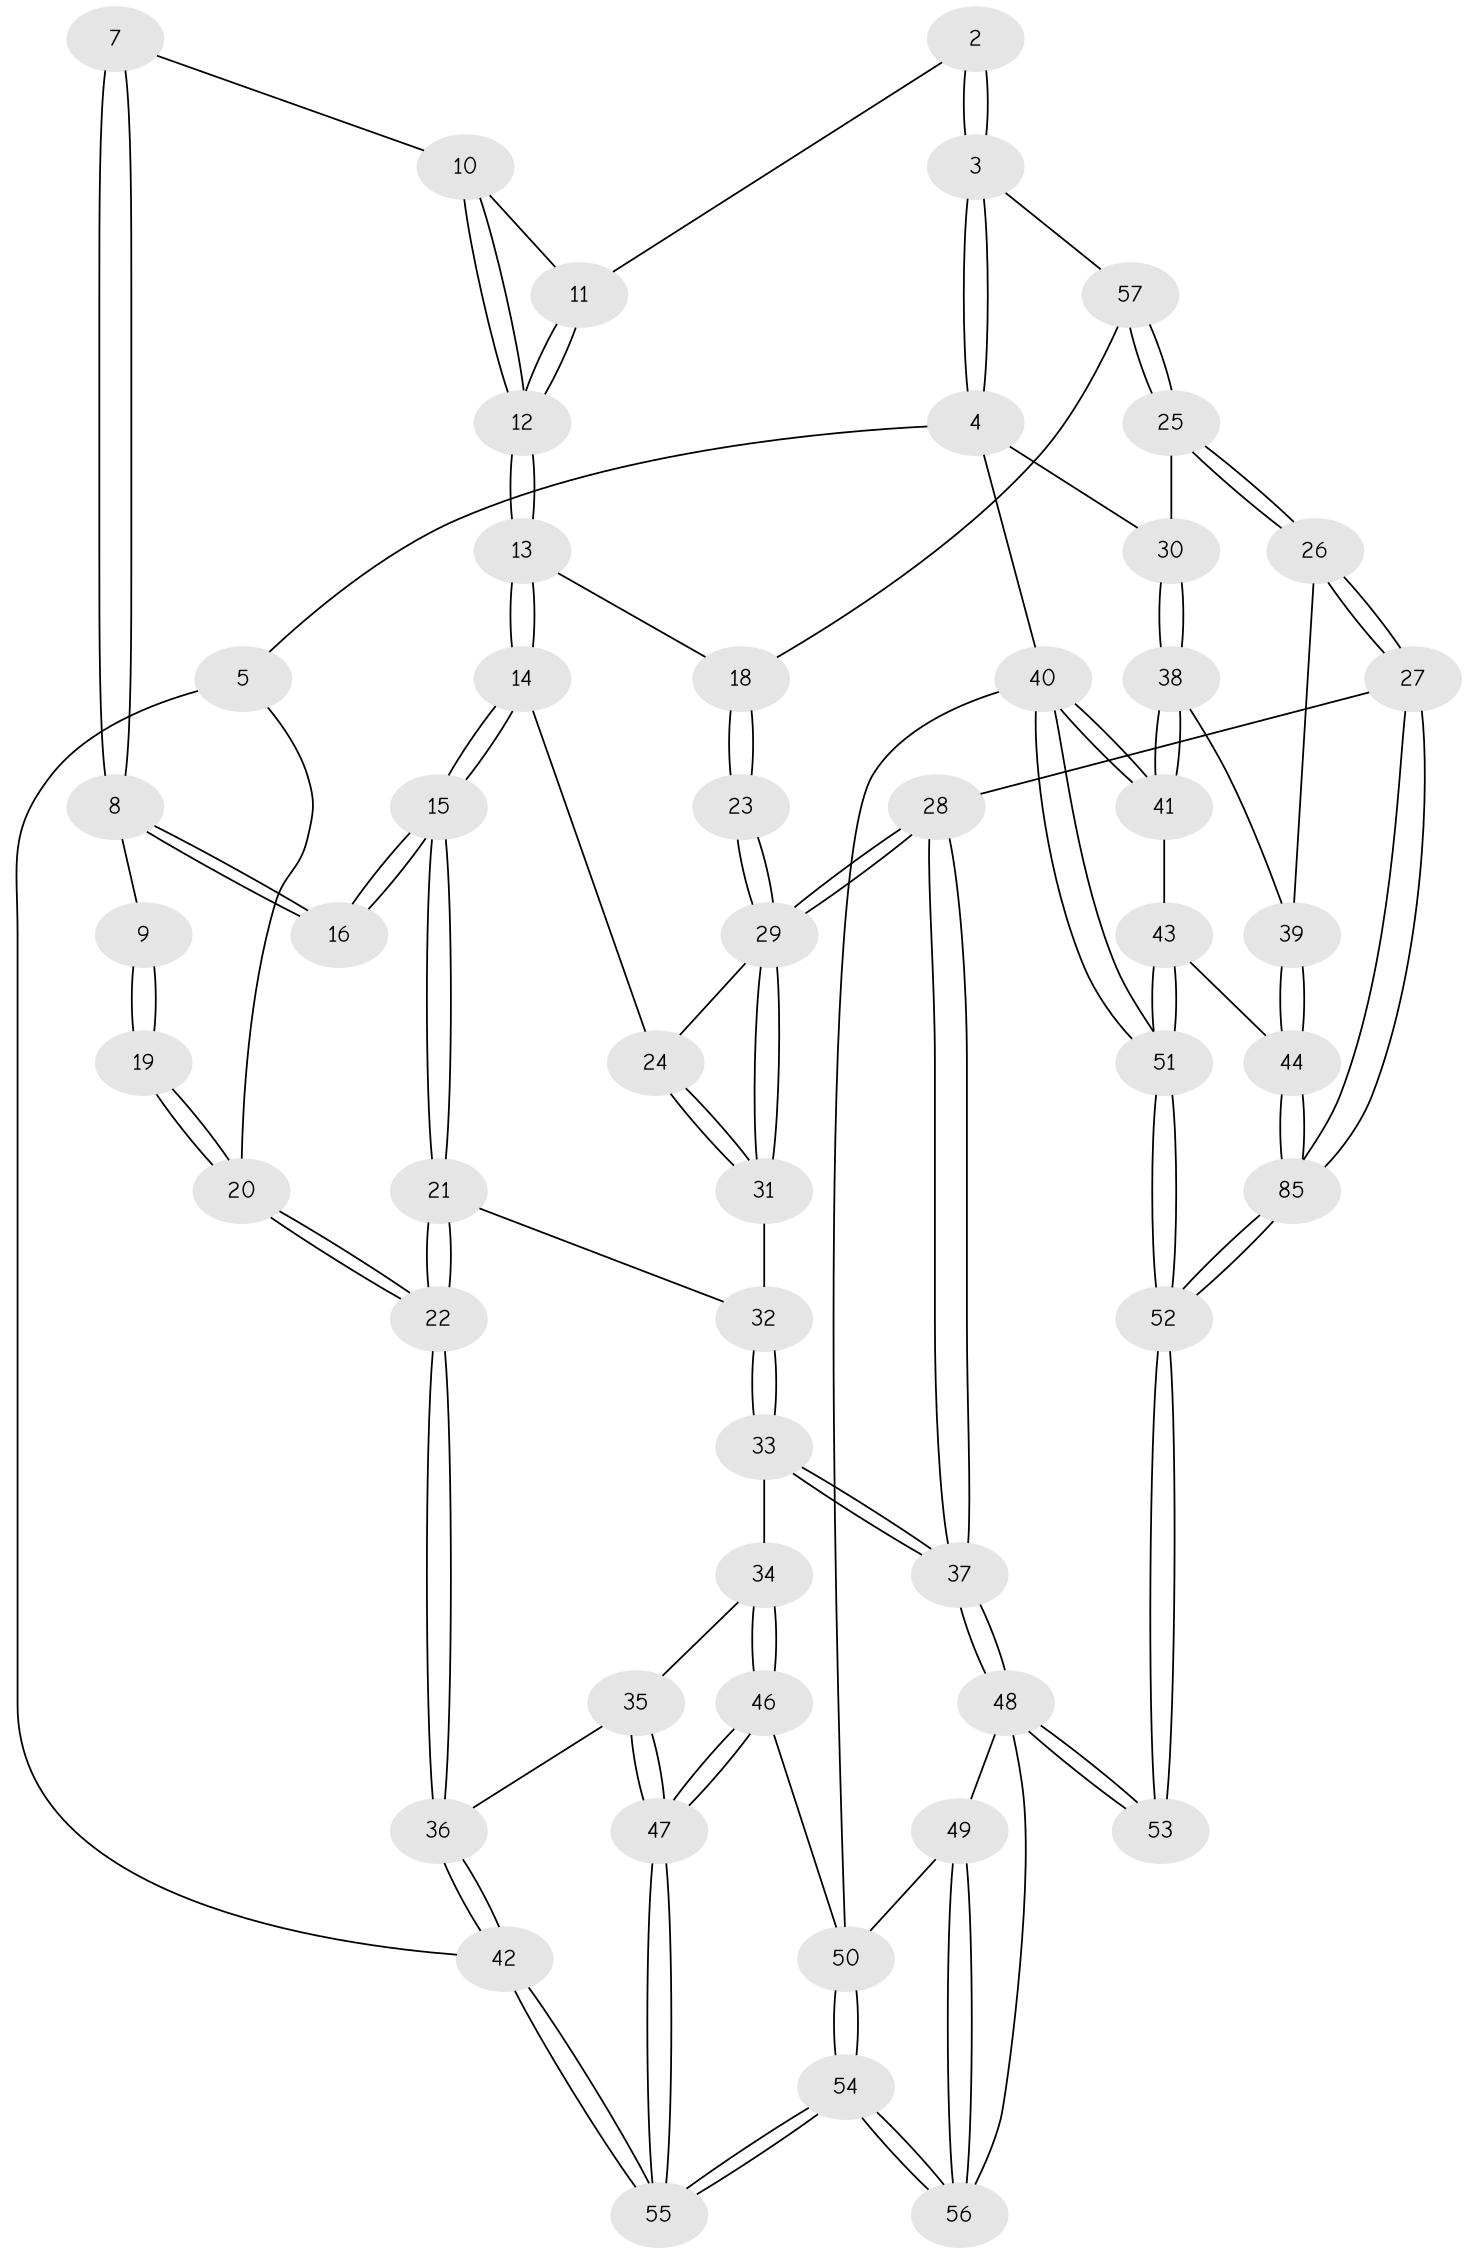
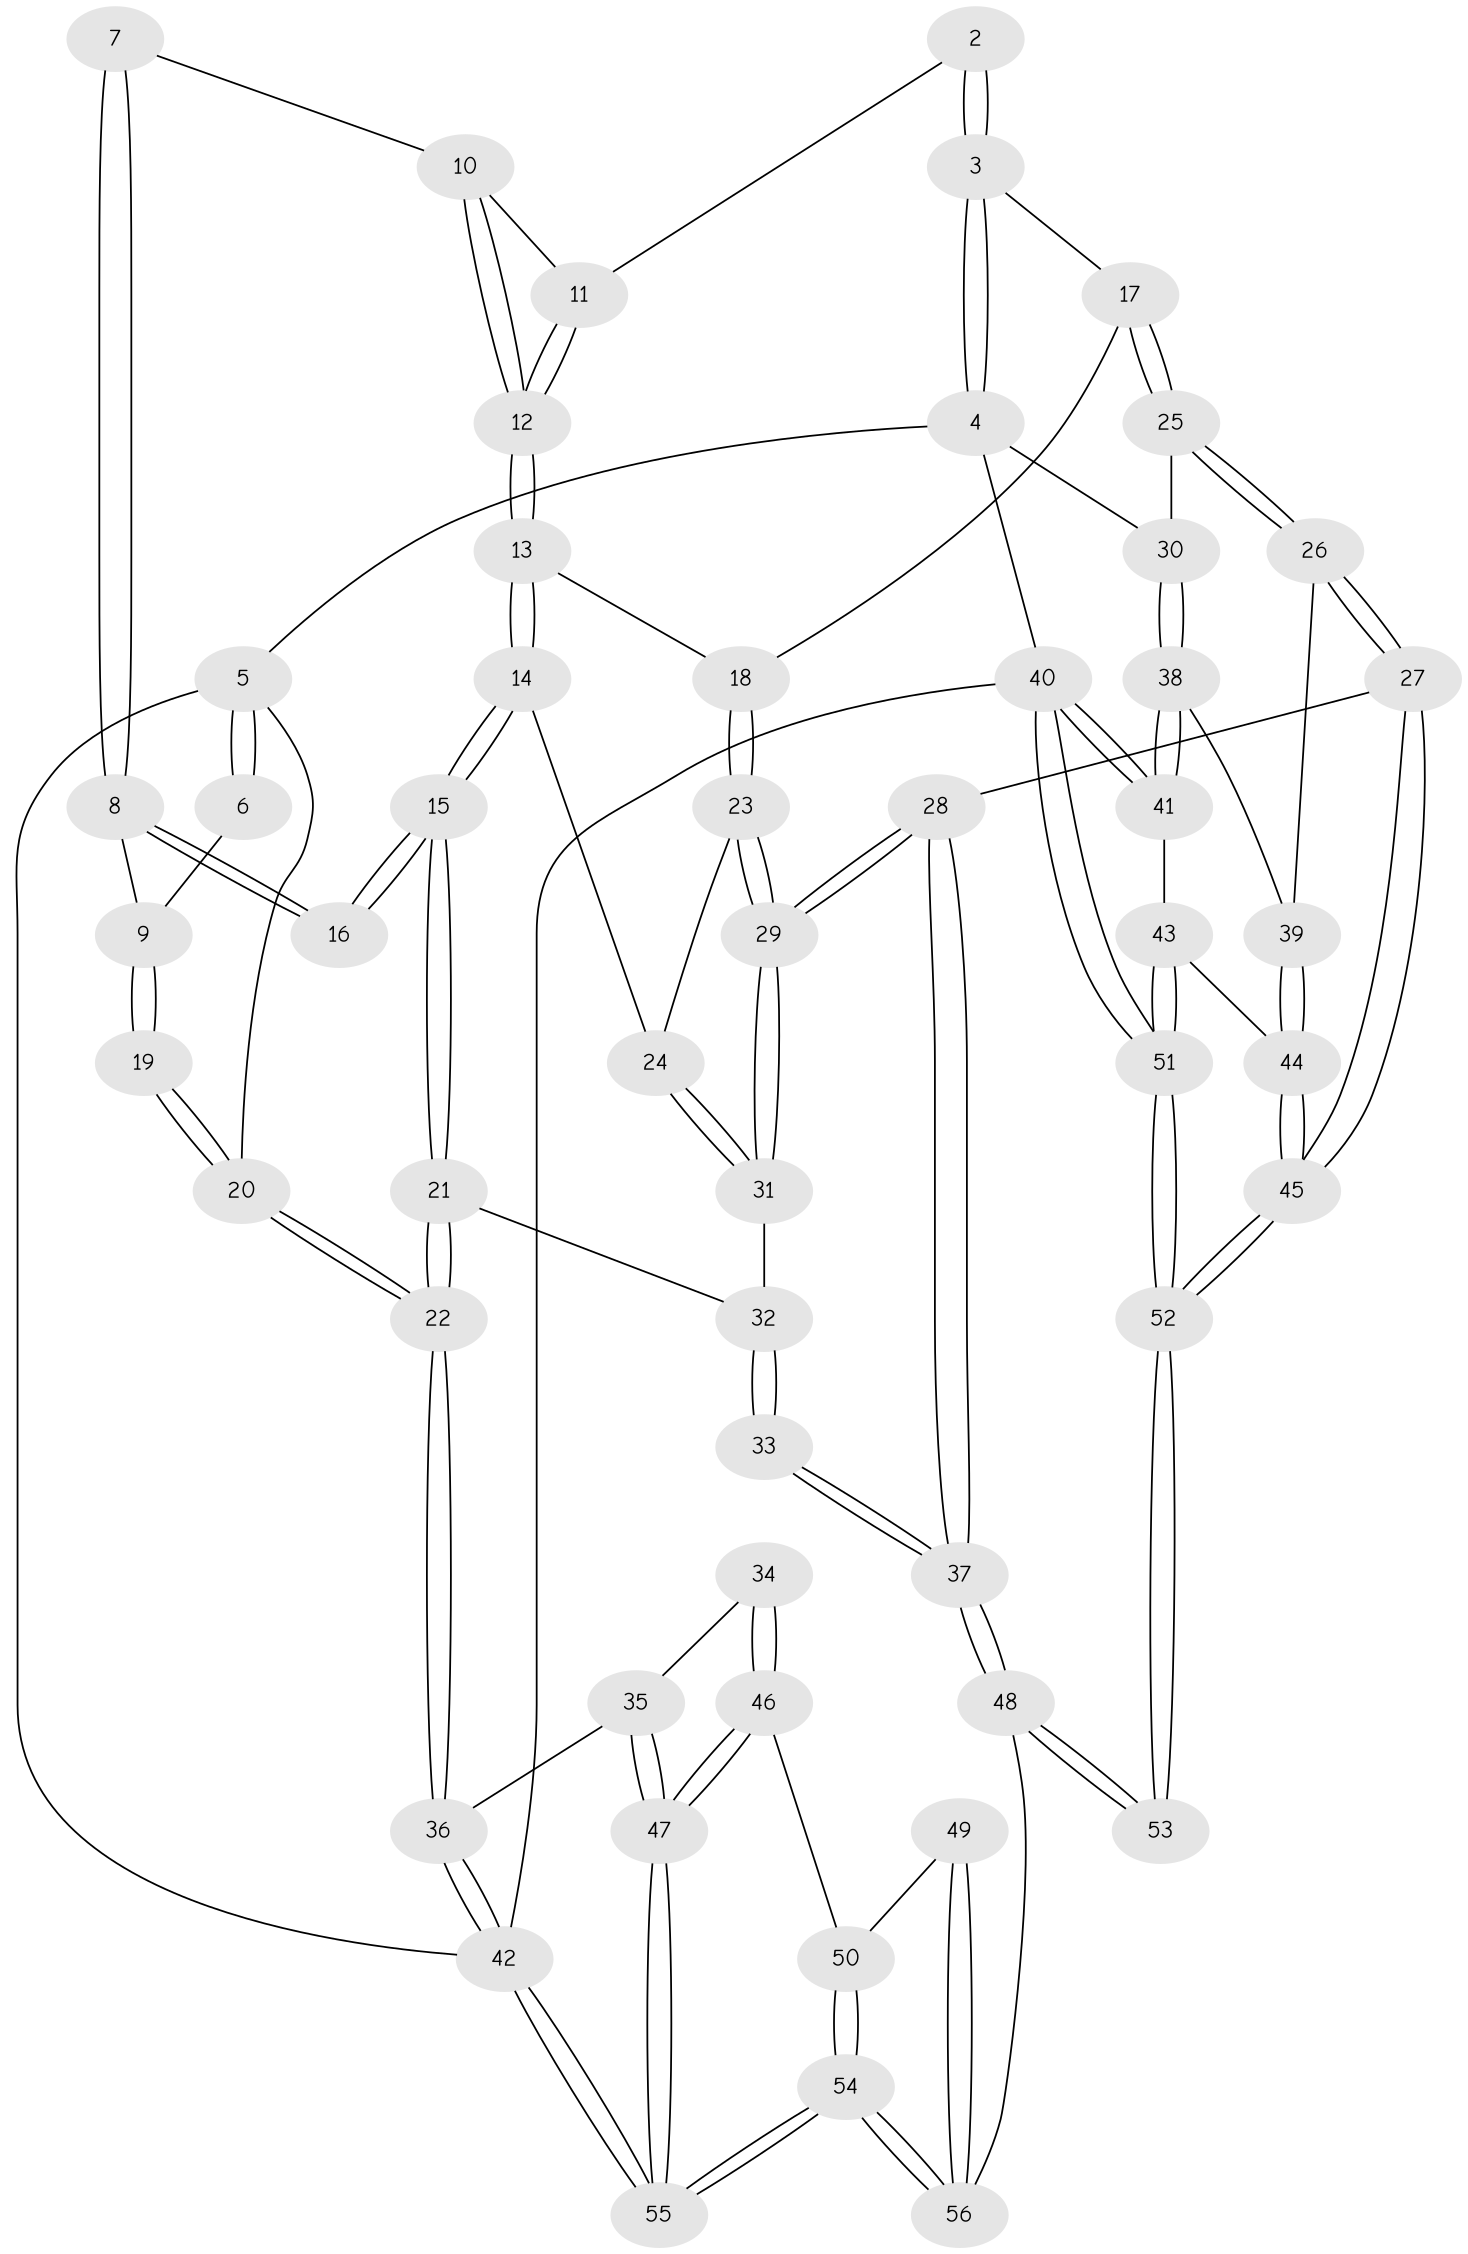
(1130, 295) -> (1130, 295)
none -> (243, 807)
(713, 999) -> (695, 934)
(1292, 1191) -> (1292, 1191)
(834, 1272) -> (537, 1152)
(764, 1511) -> none
(983, 1767) -> none
